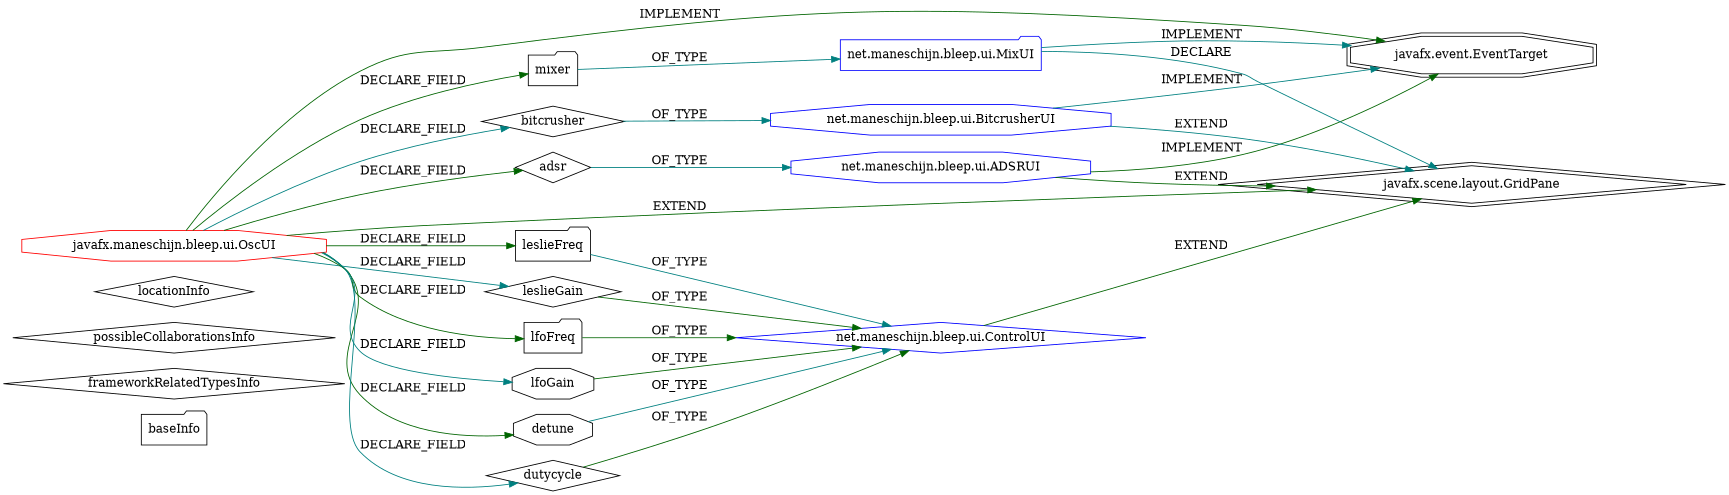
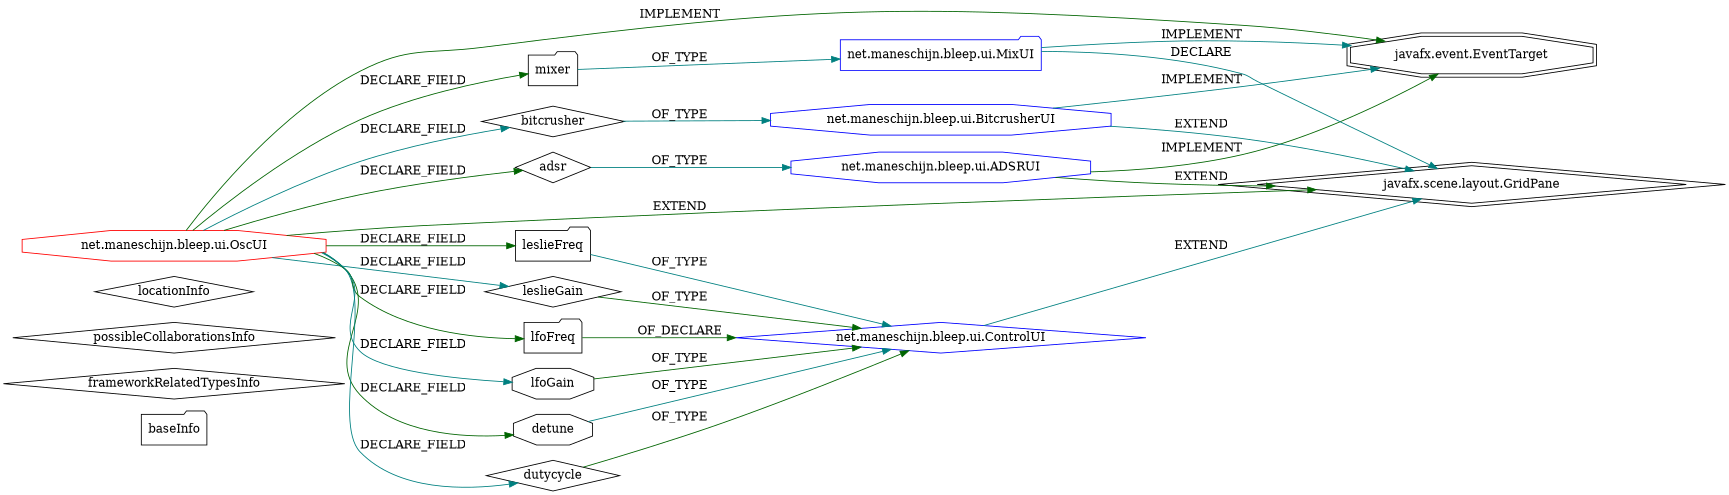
(174, 246) -> (174, 246)
(1198, 263) -> (1198, 263)
(680, 331) -> (680, 331)
